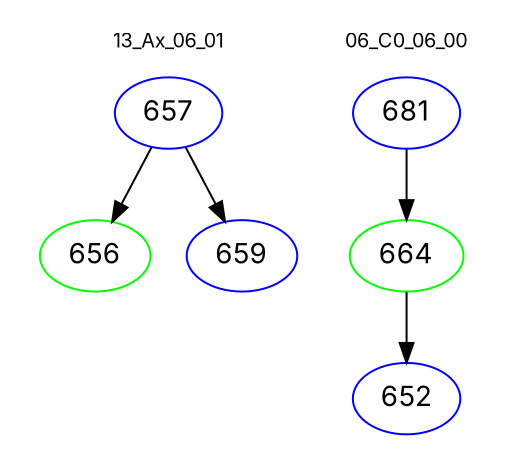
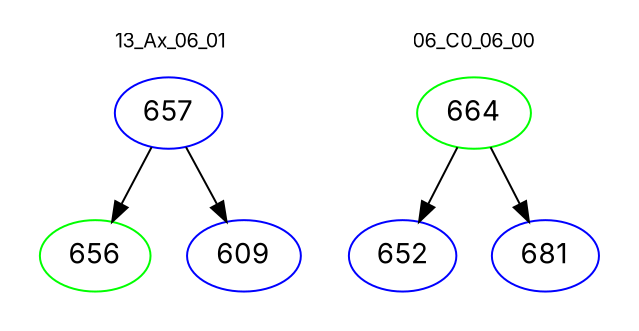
(407, 175) -> (505, 176)
(242, 256) -> (244, 256)
